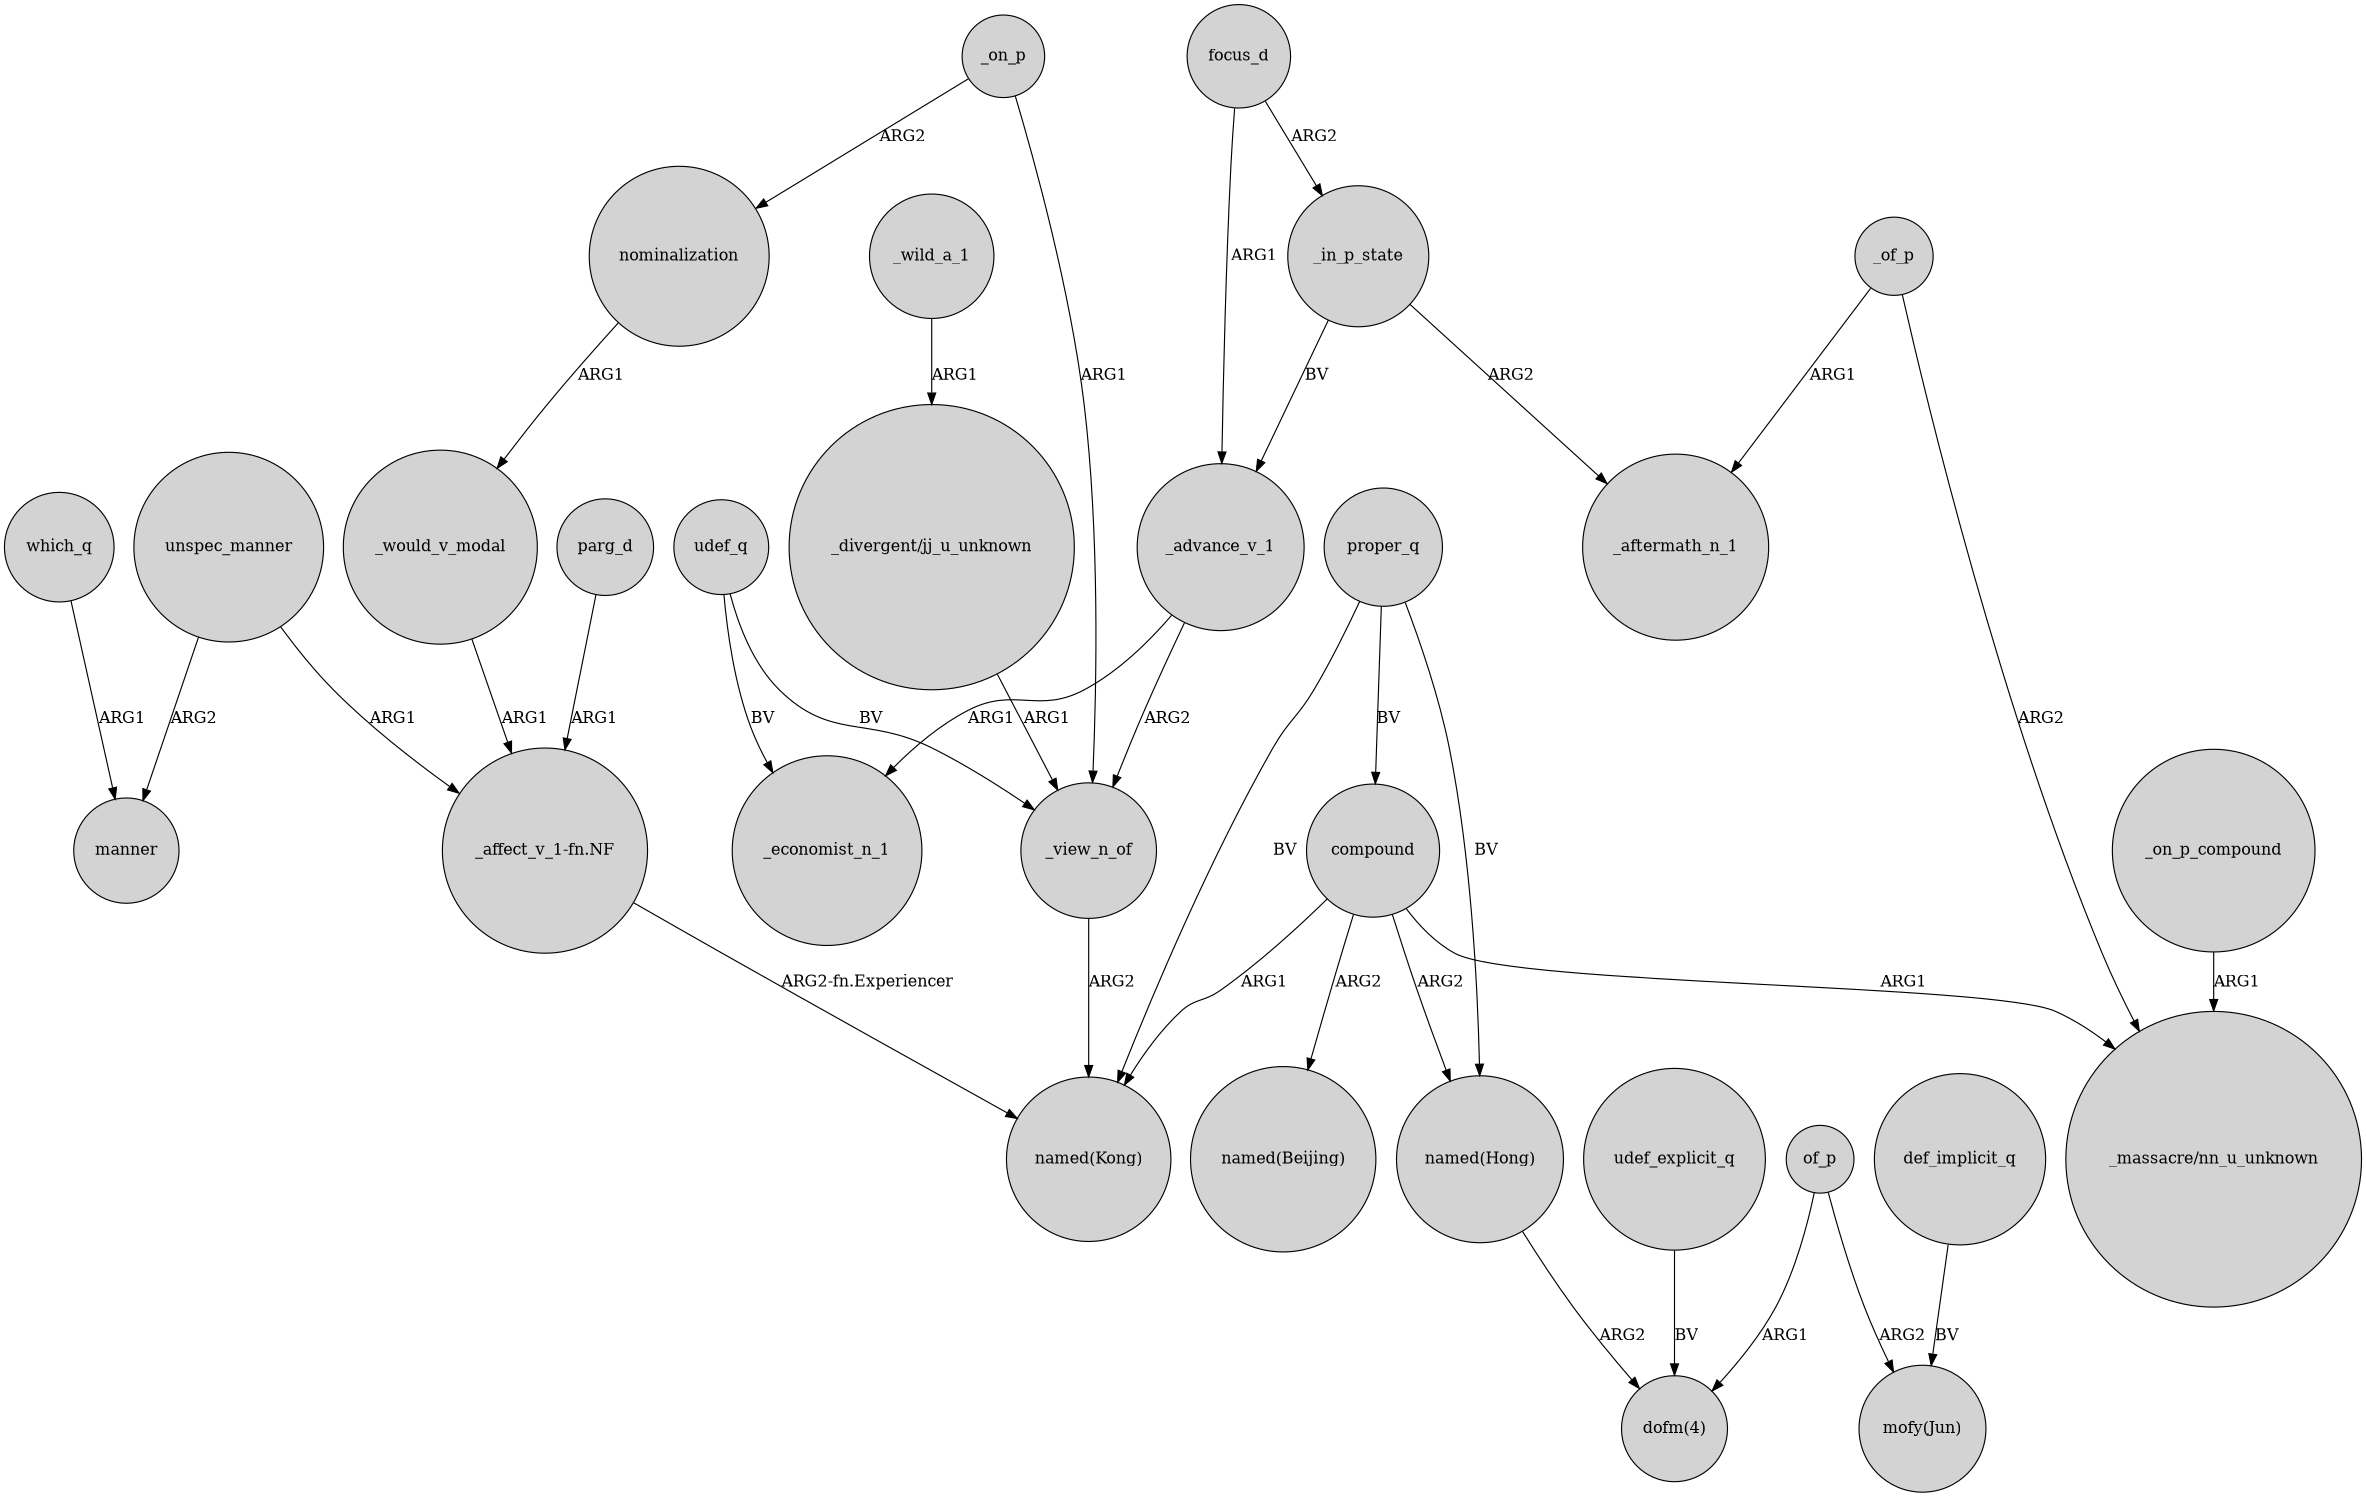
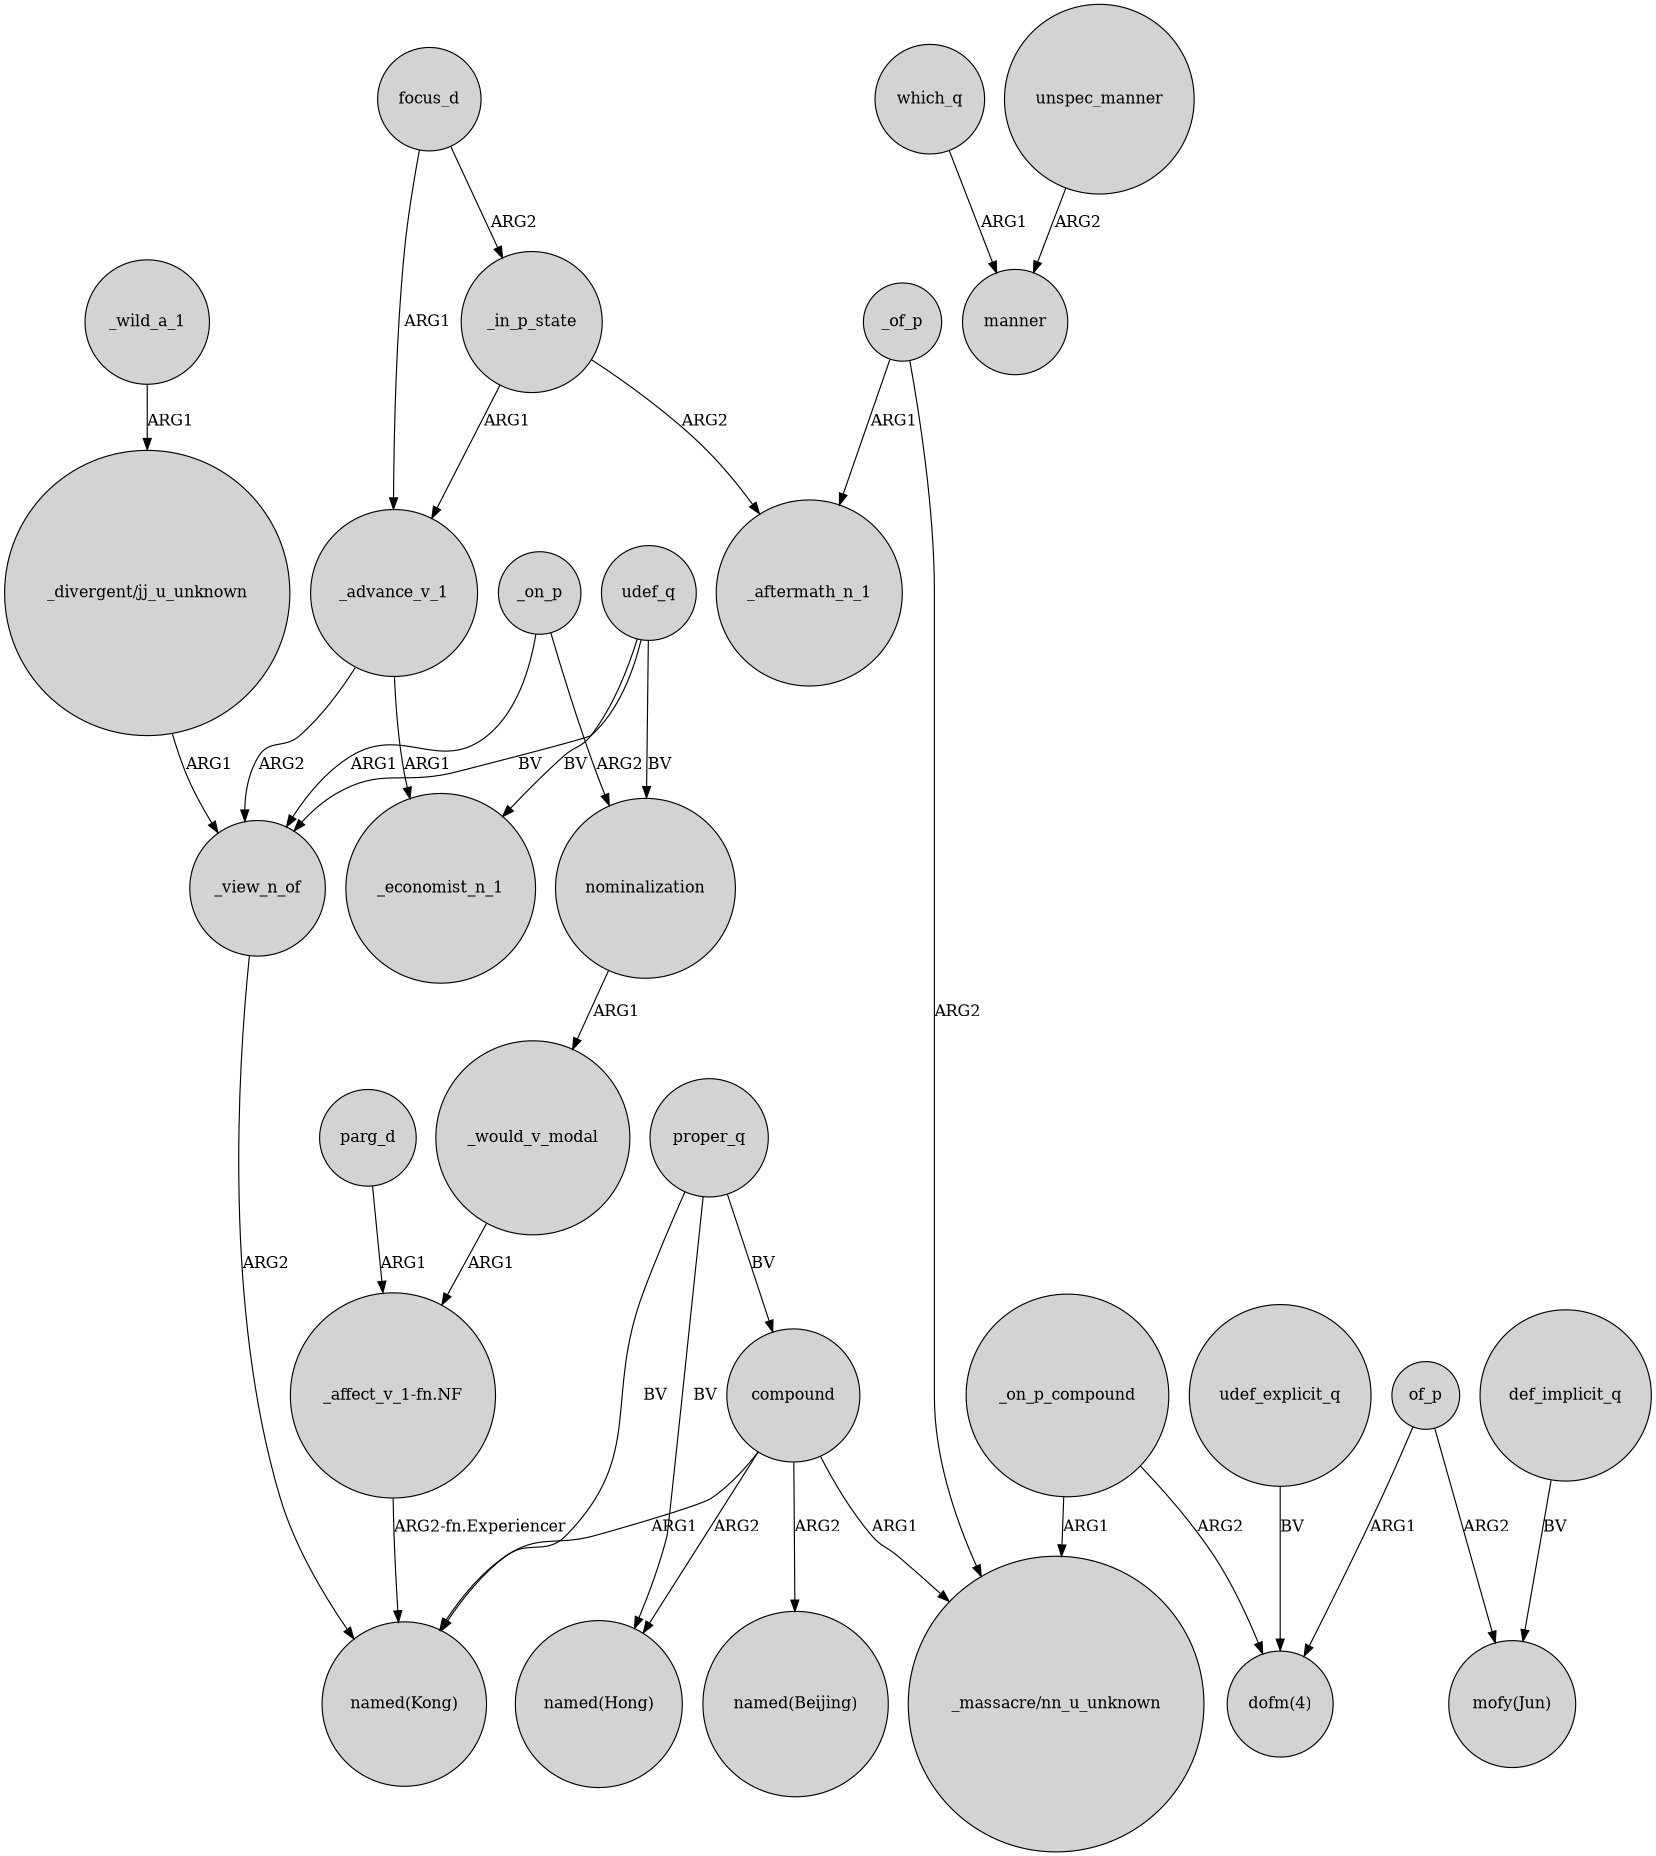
(1317, 375) -> (507, 421)
(358, 714) -> none
none -> (647, 714)
(1574, 1308) -> (1209, 1548)
